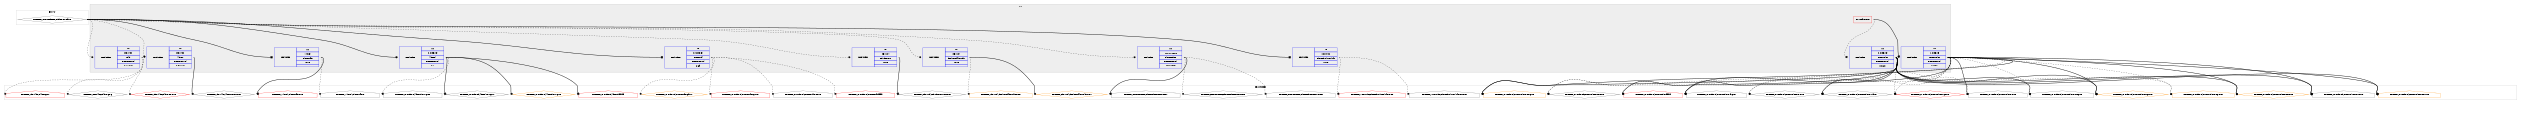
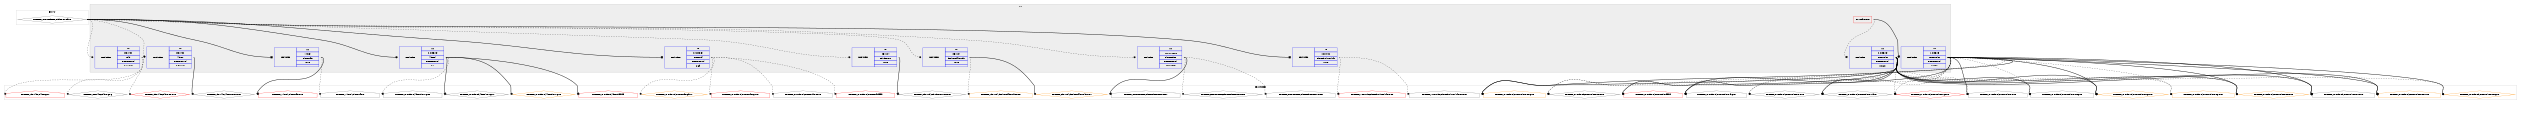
none -> (2480, 95)
